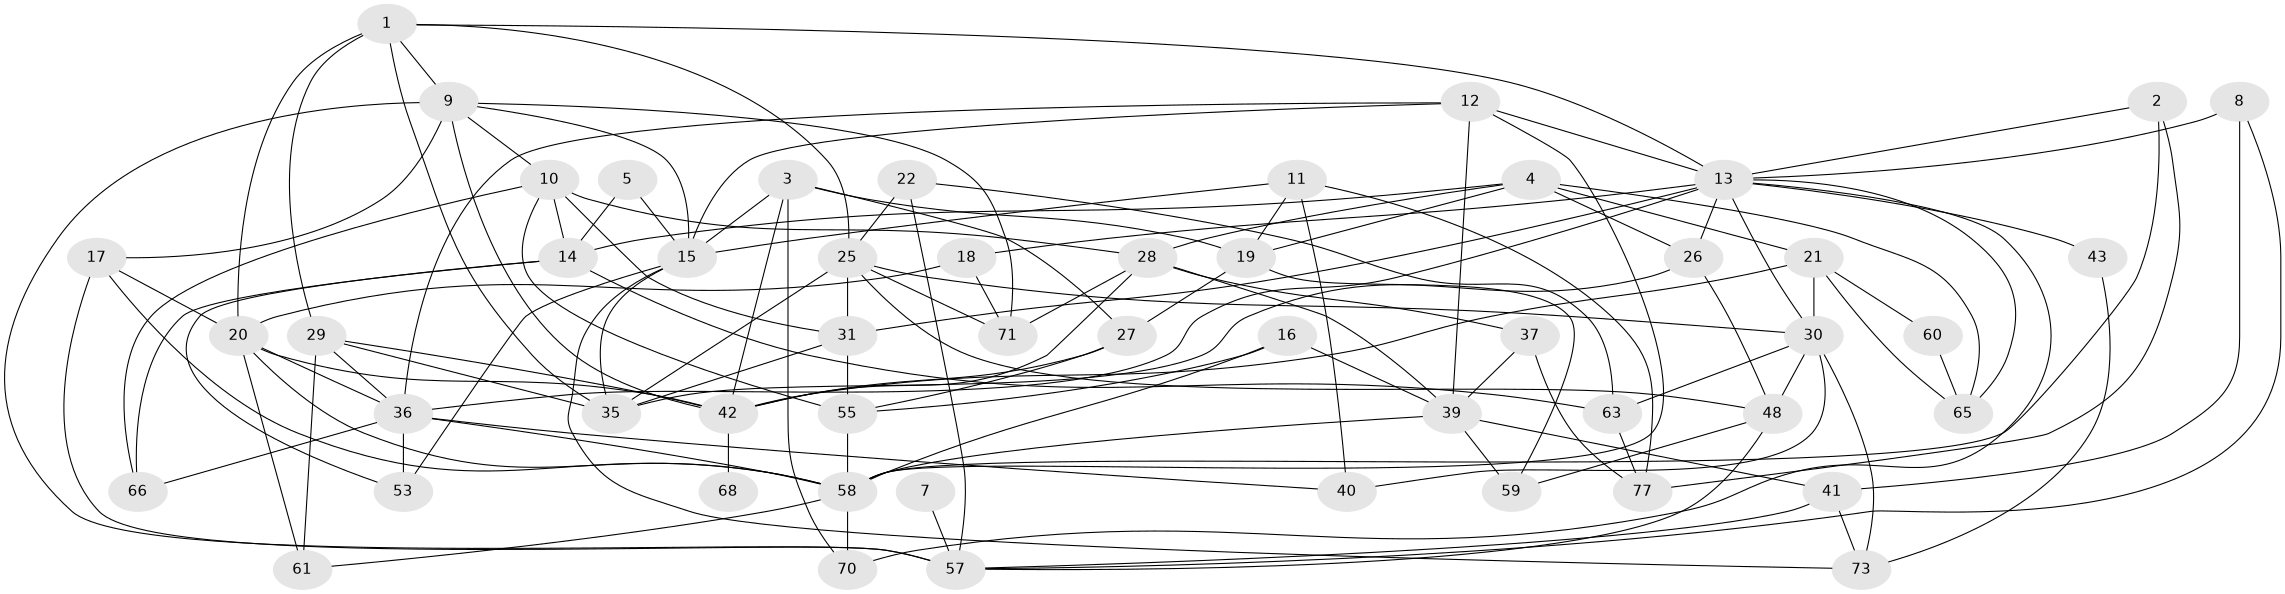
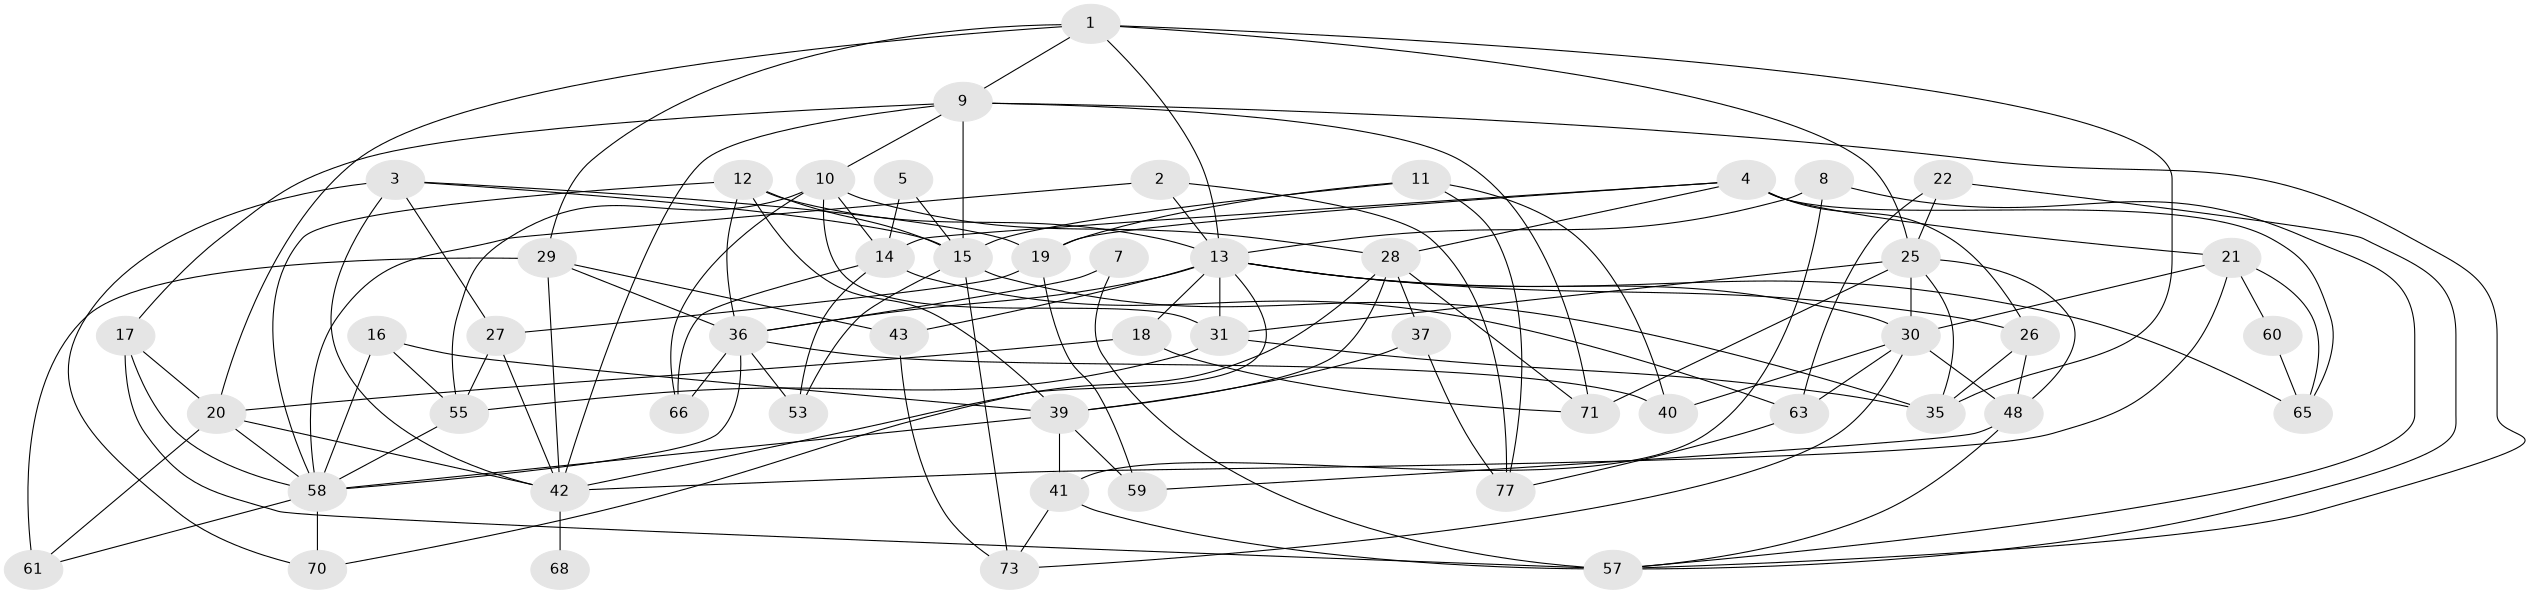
(458, 373) -> (723, 297)
(324, 376) -> (933, 304)
